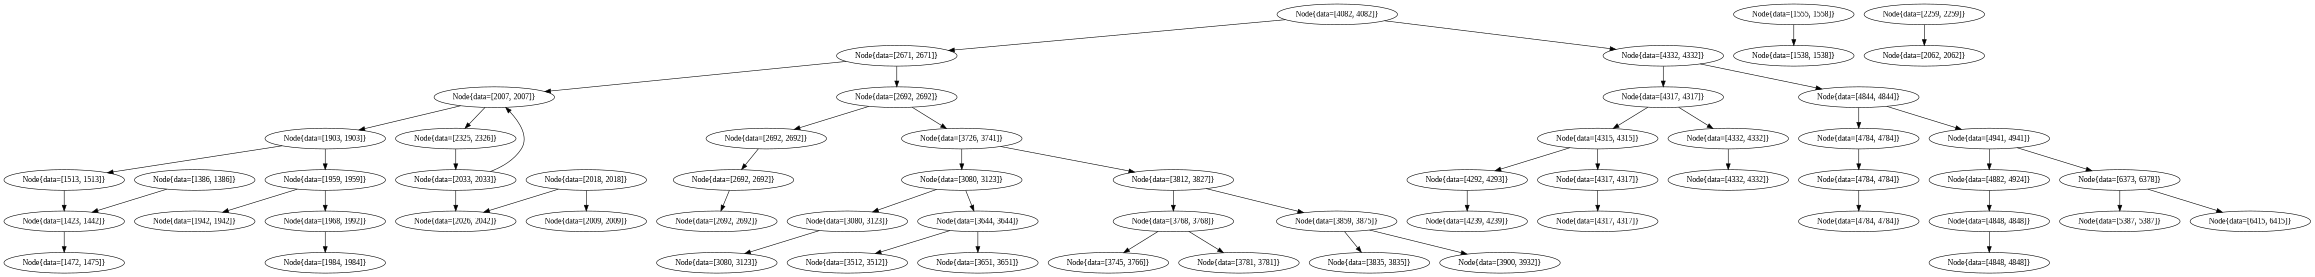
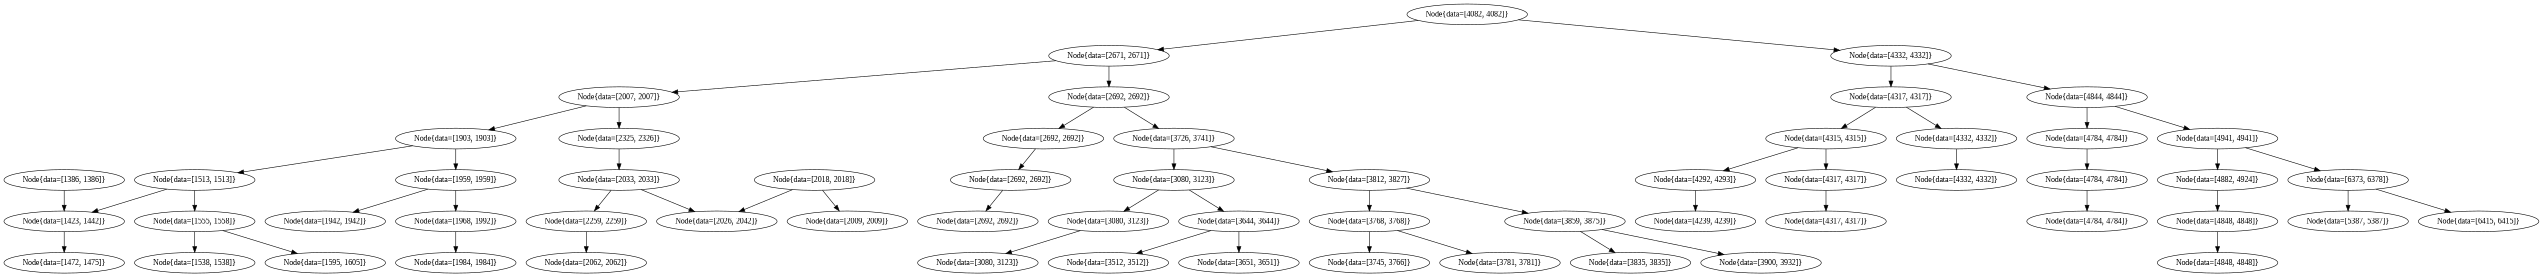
(522, 148) -> (605, 198)
none -> (195, 198)
none -> (325, 263)
